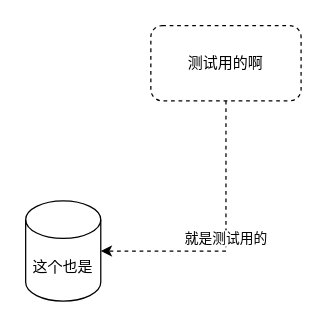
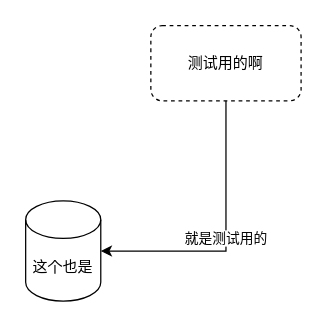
(226, 166) -> (226, 166)
